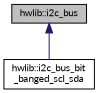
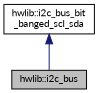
(49, 46) -> (49, 57)
